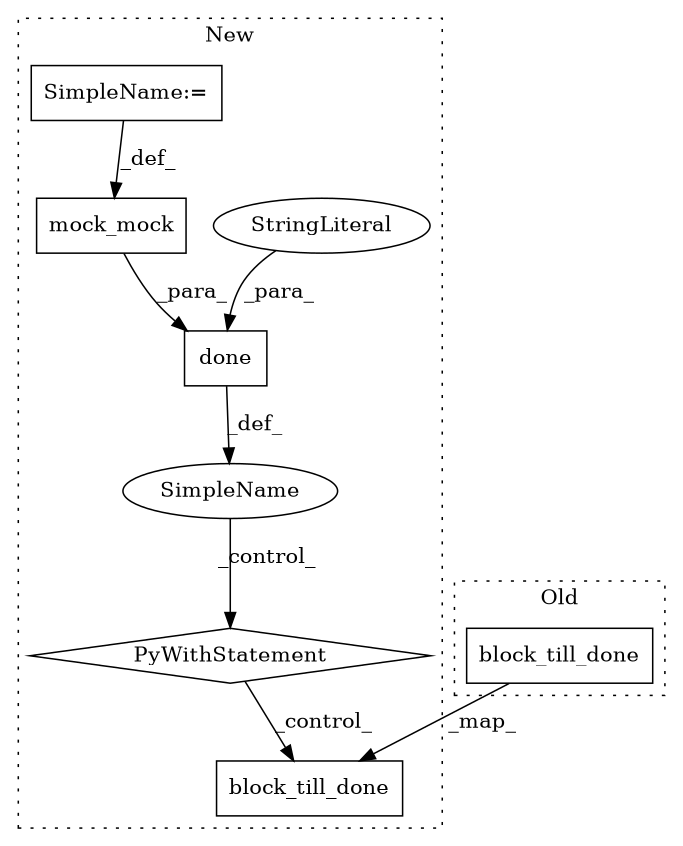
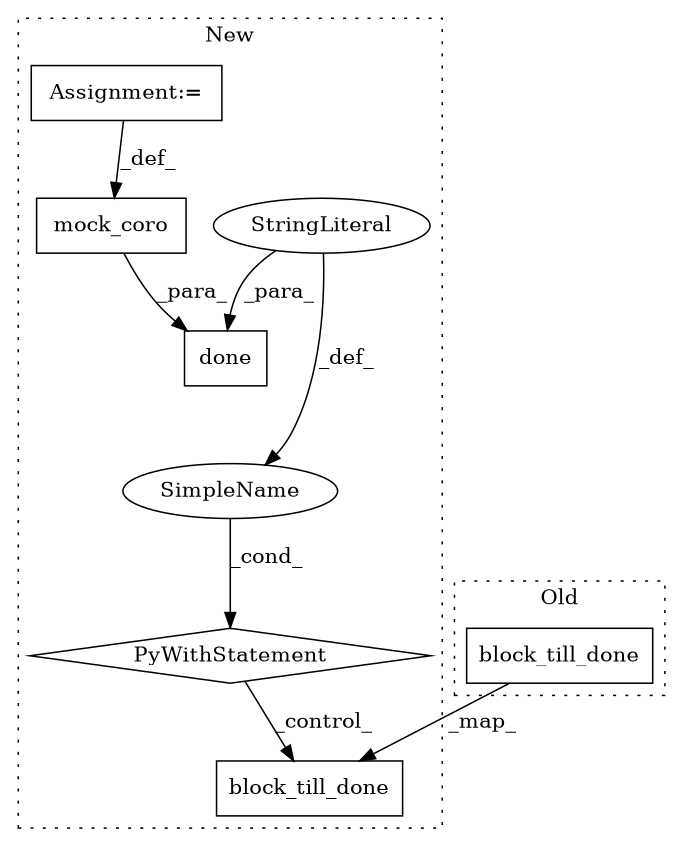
(127, 93) -> (127, 93)
(111, 226) -> (111, 226)
(228, 417) -> (316, 358)
(267, 557) -> (267, 557)
